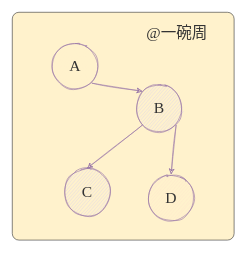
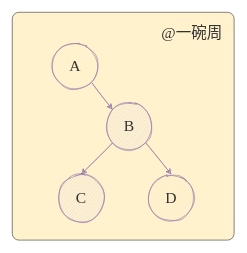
(177, 33) -> (192, 33)
(159, 108) -> (129, 126)
(87, 192) -> (81, 198)
